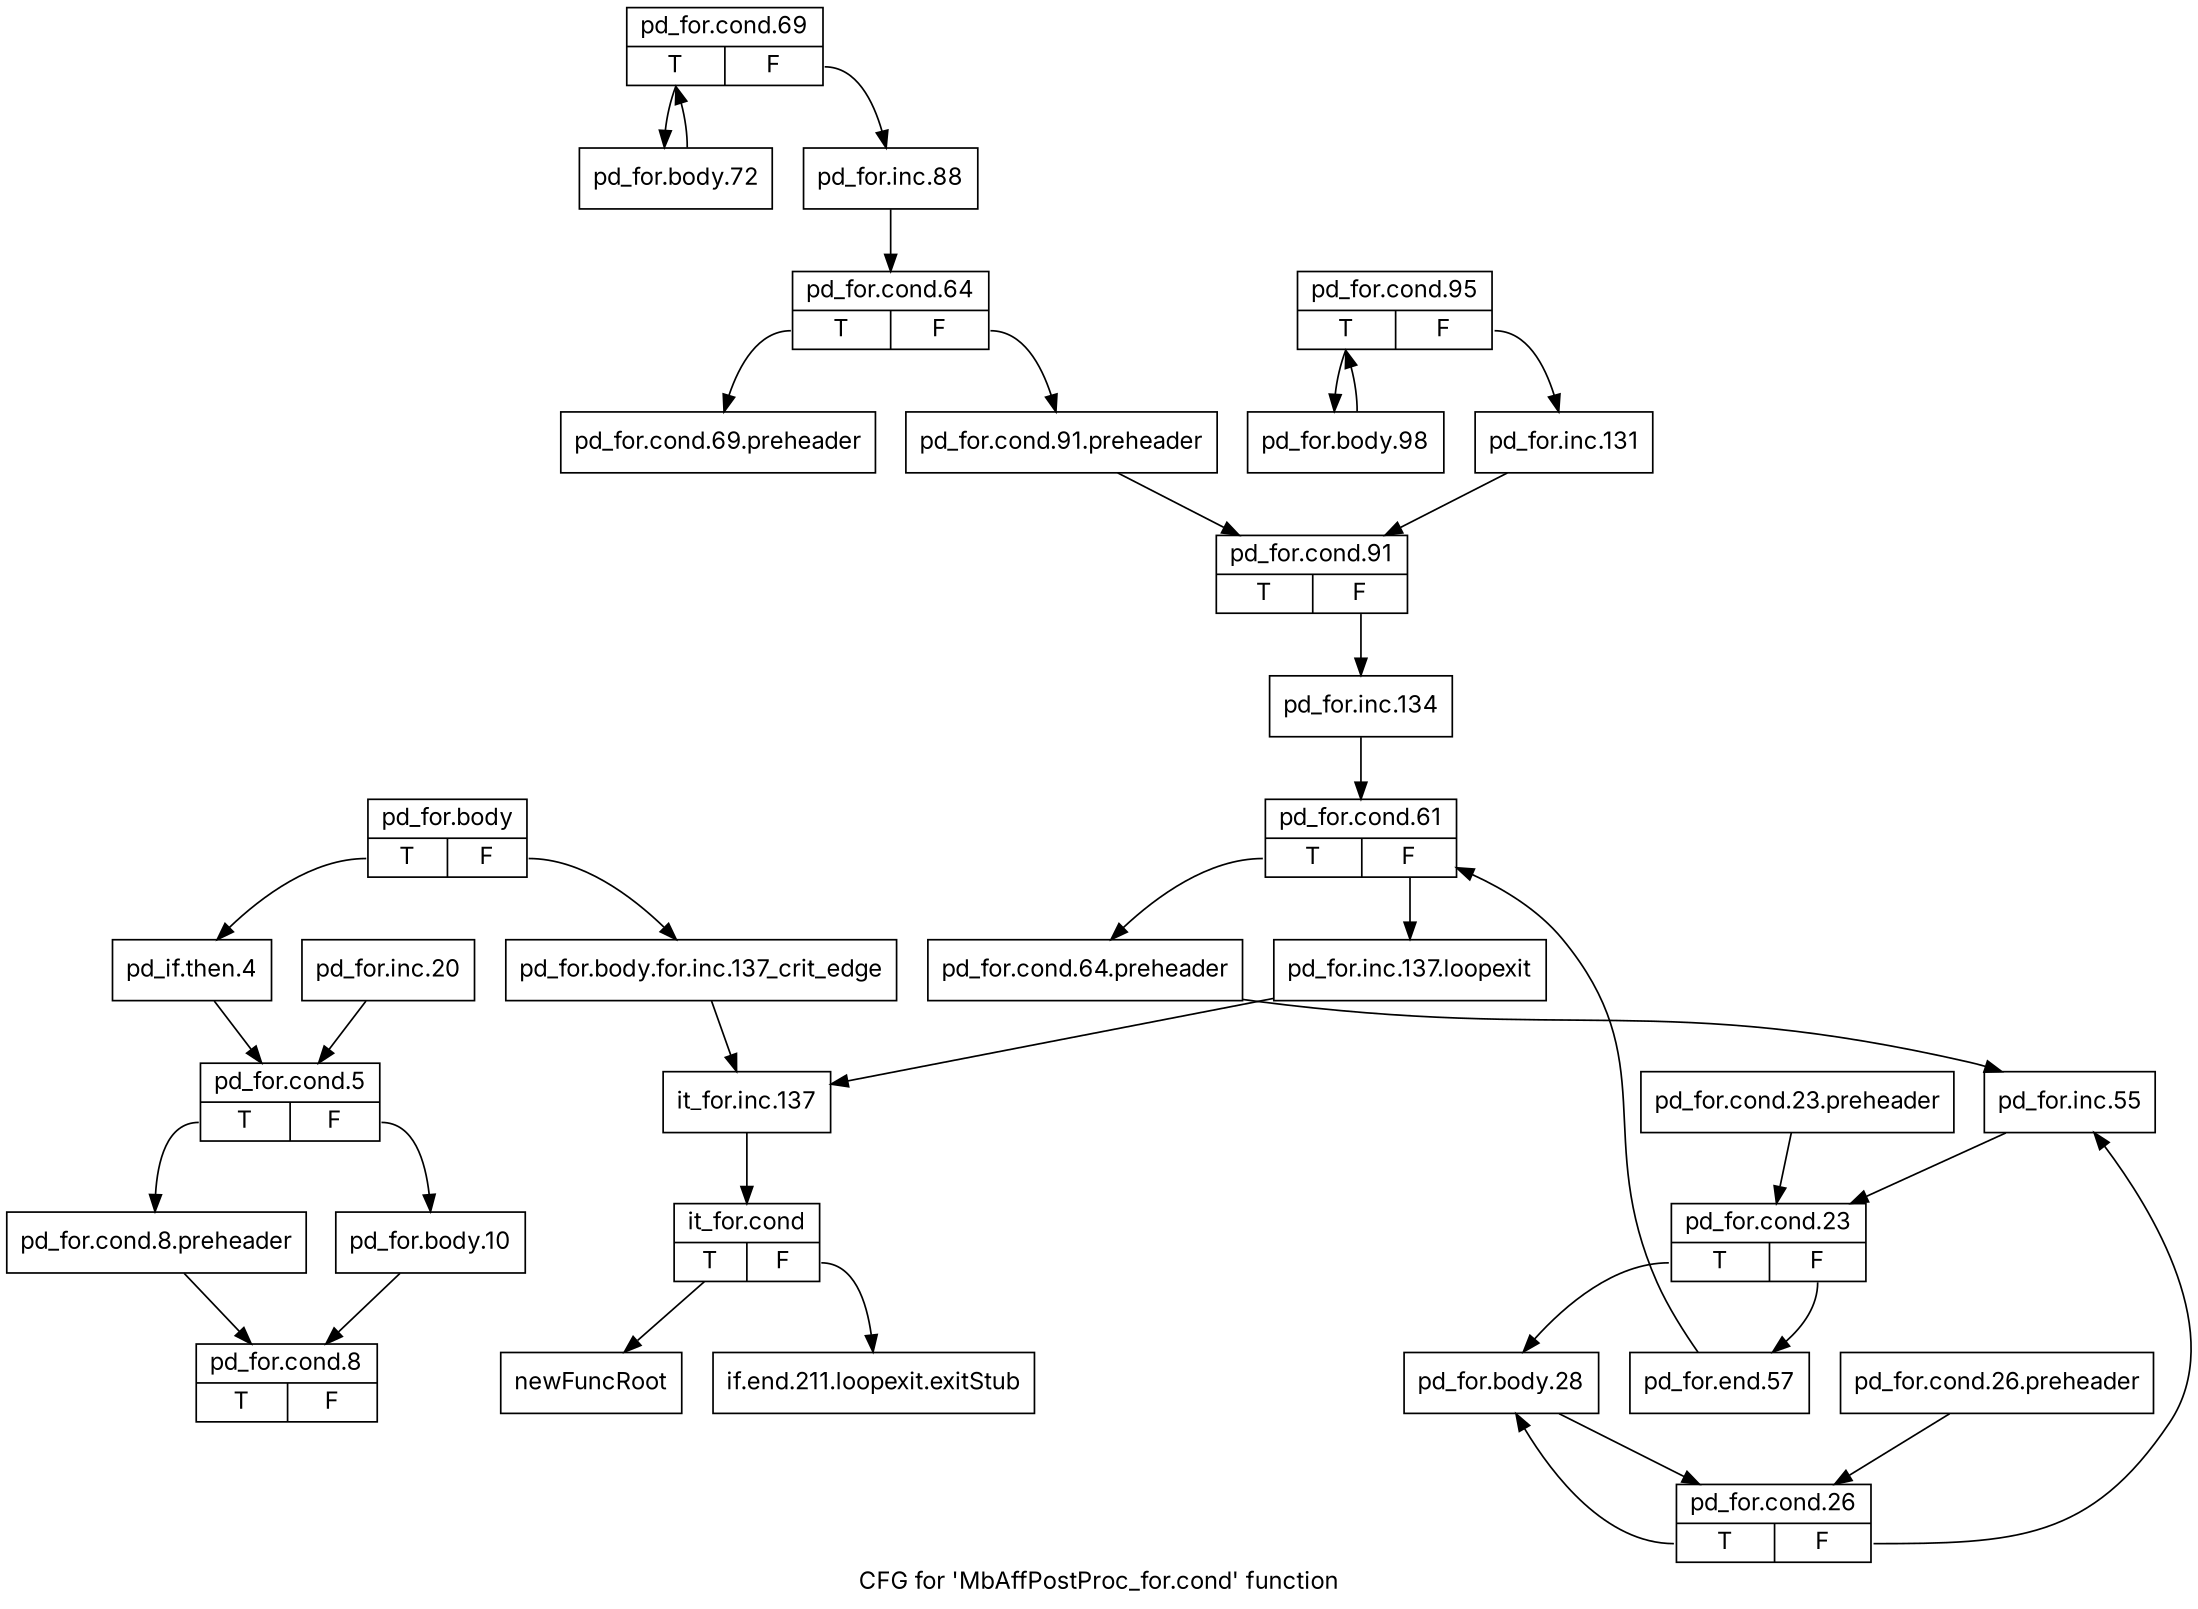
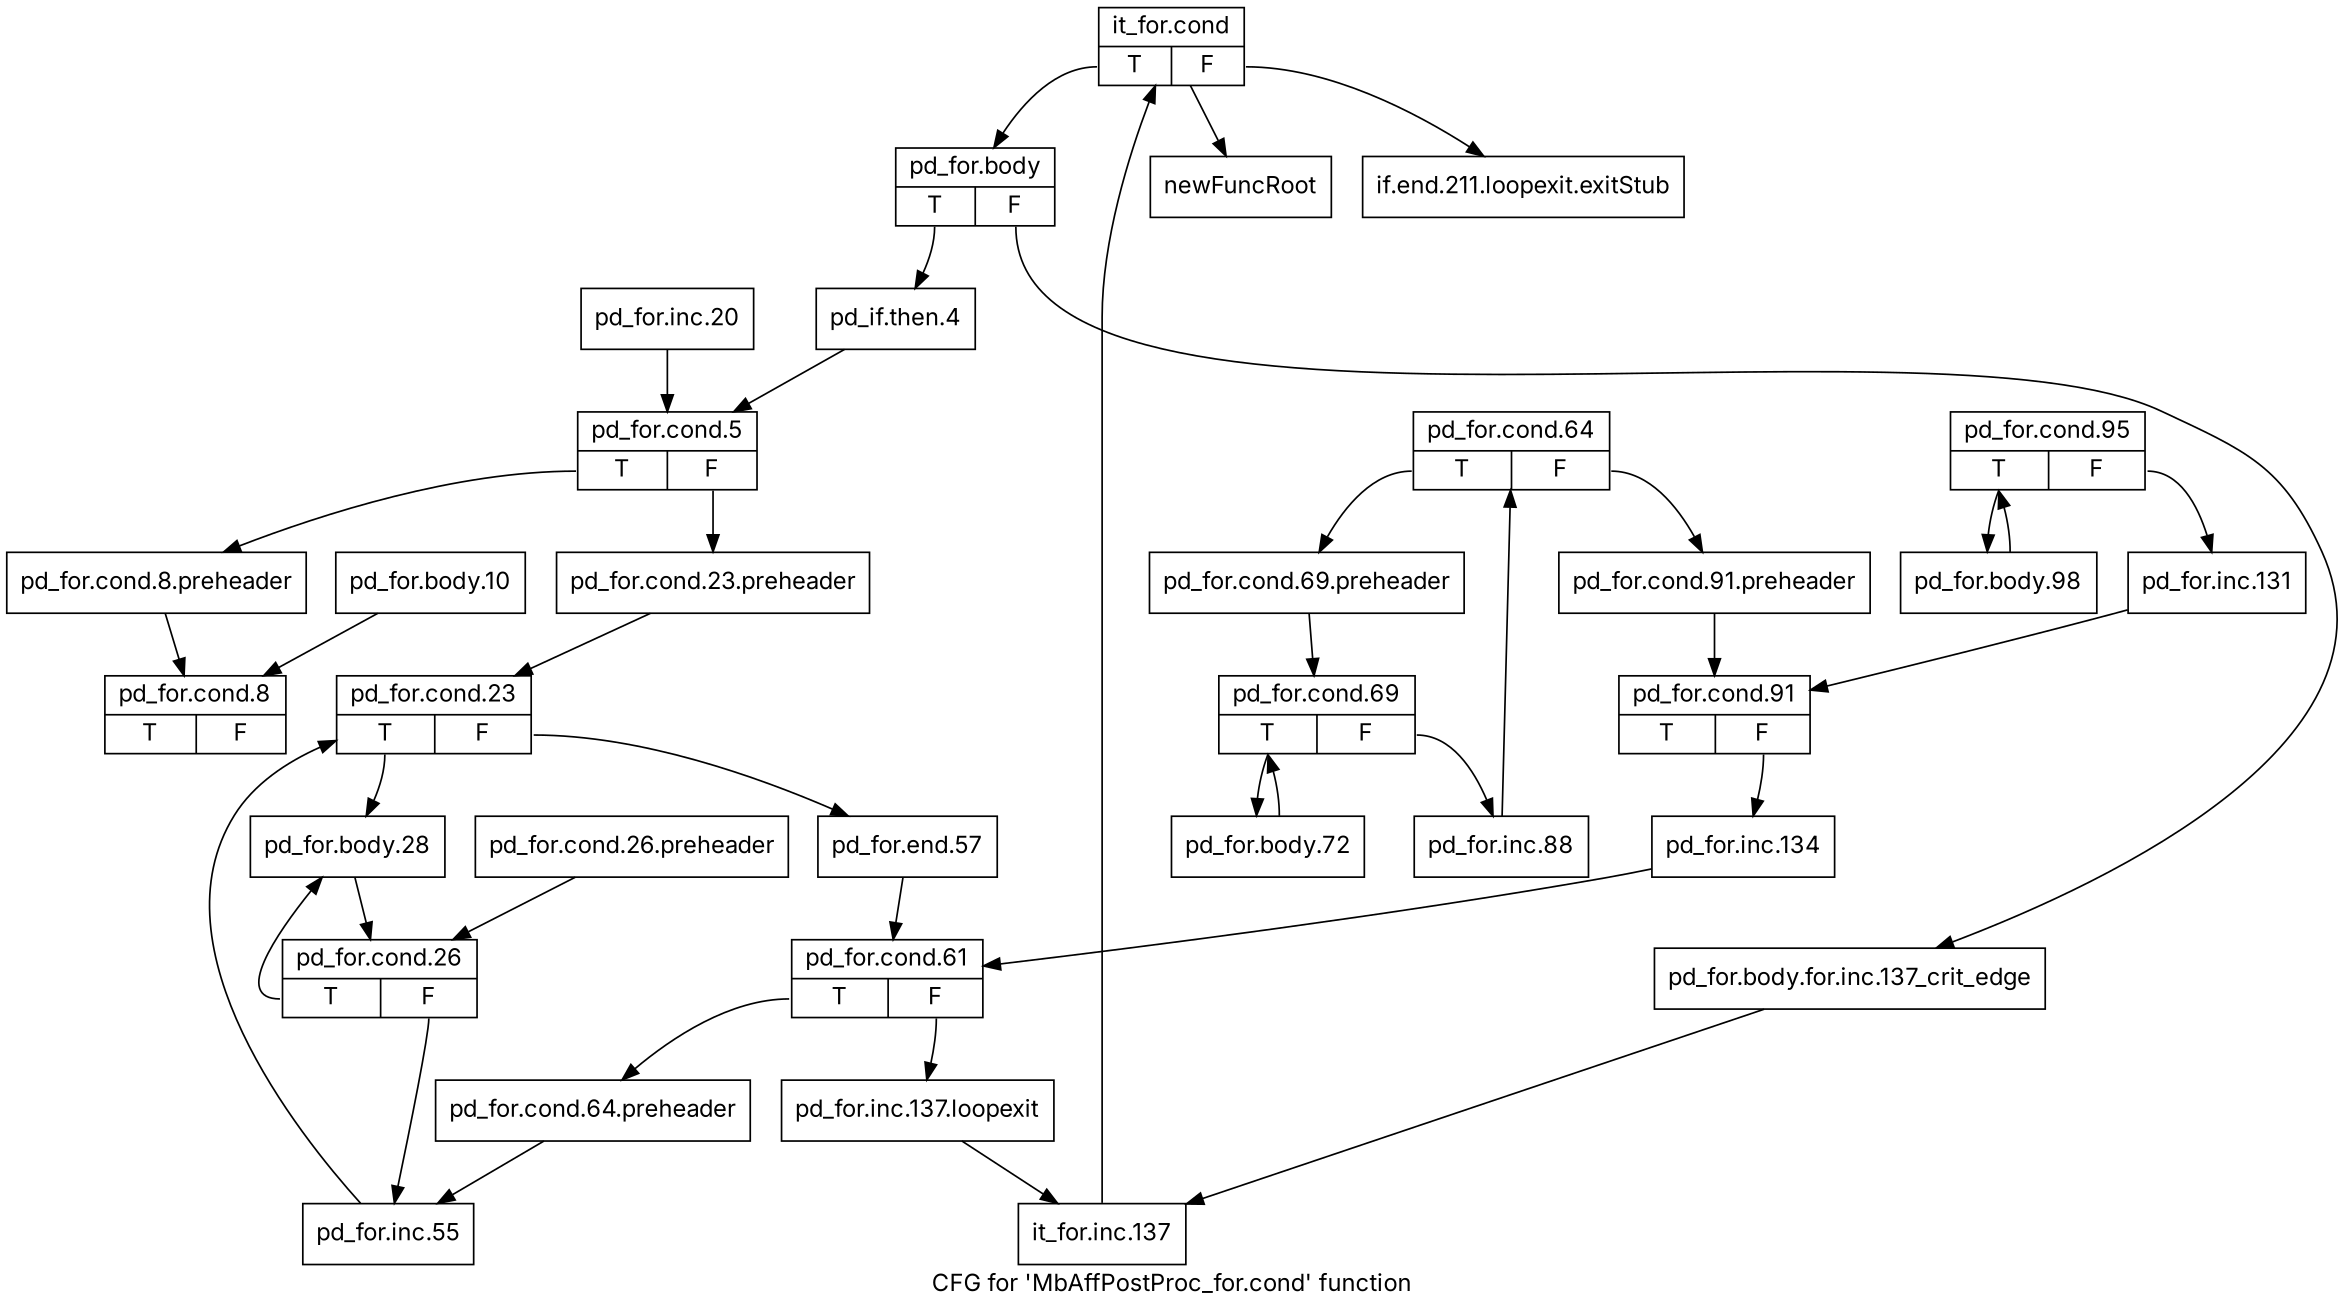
none -> (1042, 88)
none -> (1311, 636)
(417, 1149) -> (713, 513)
